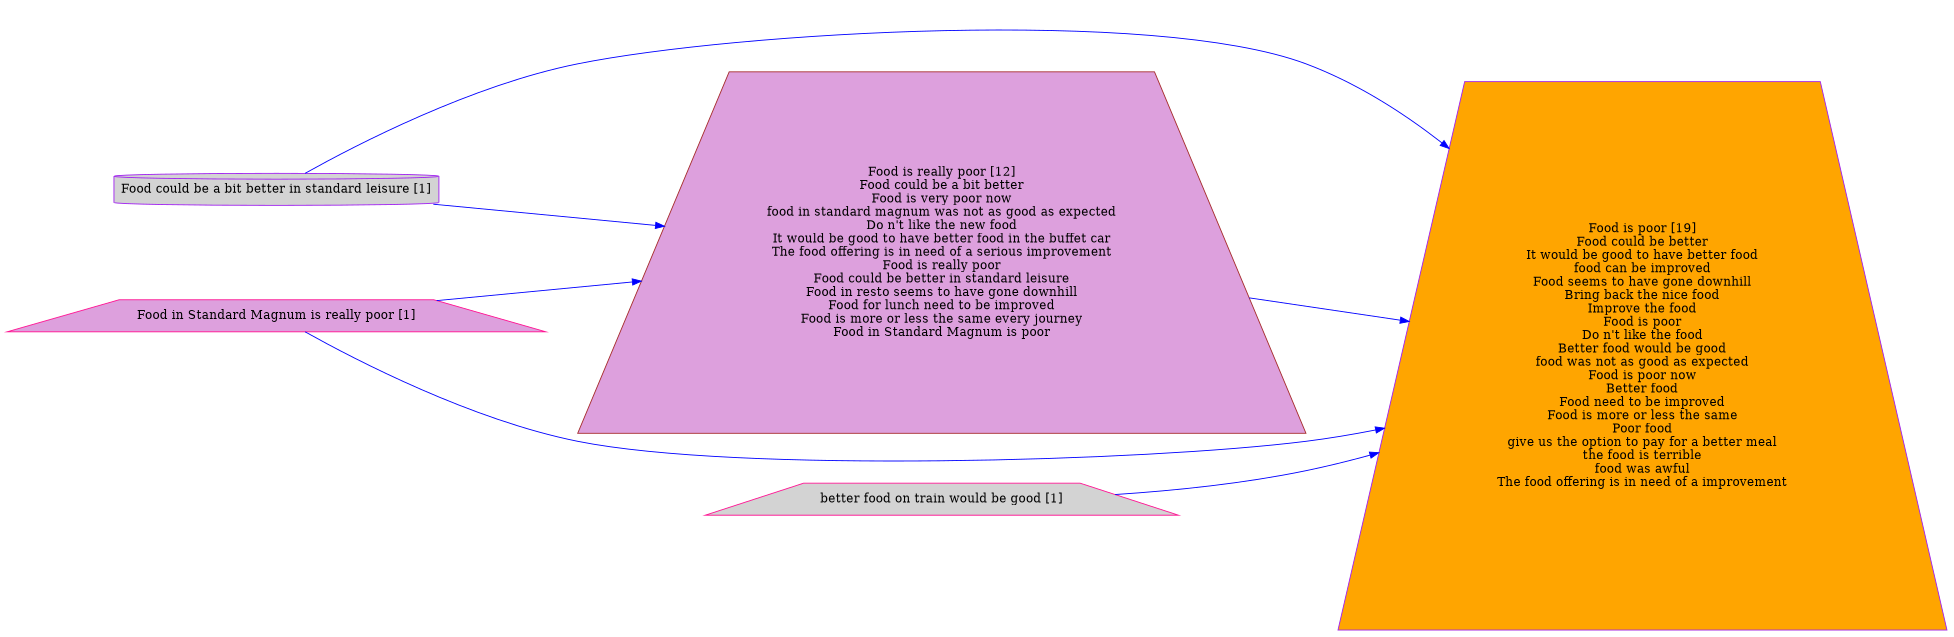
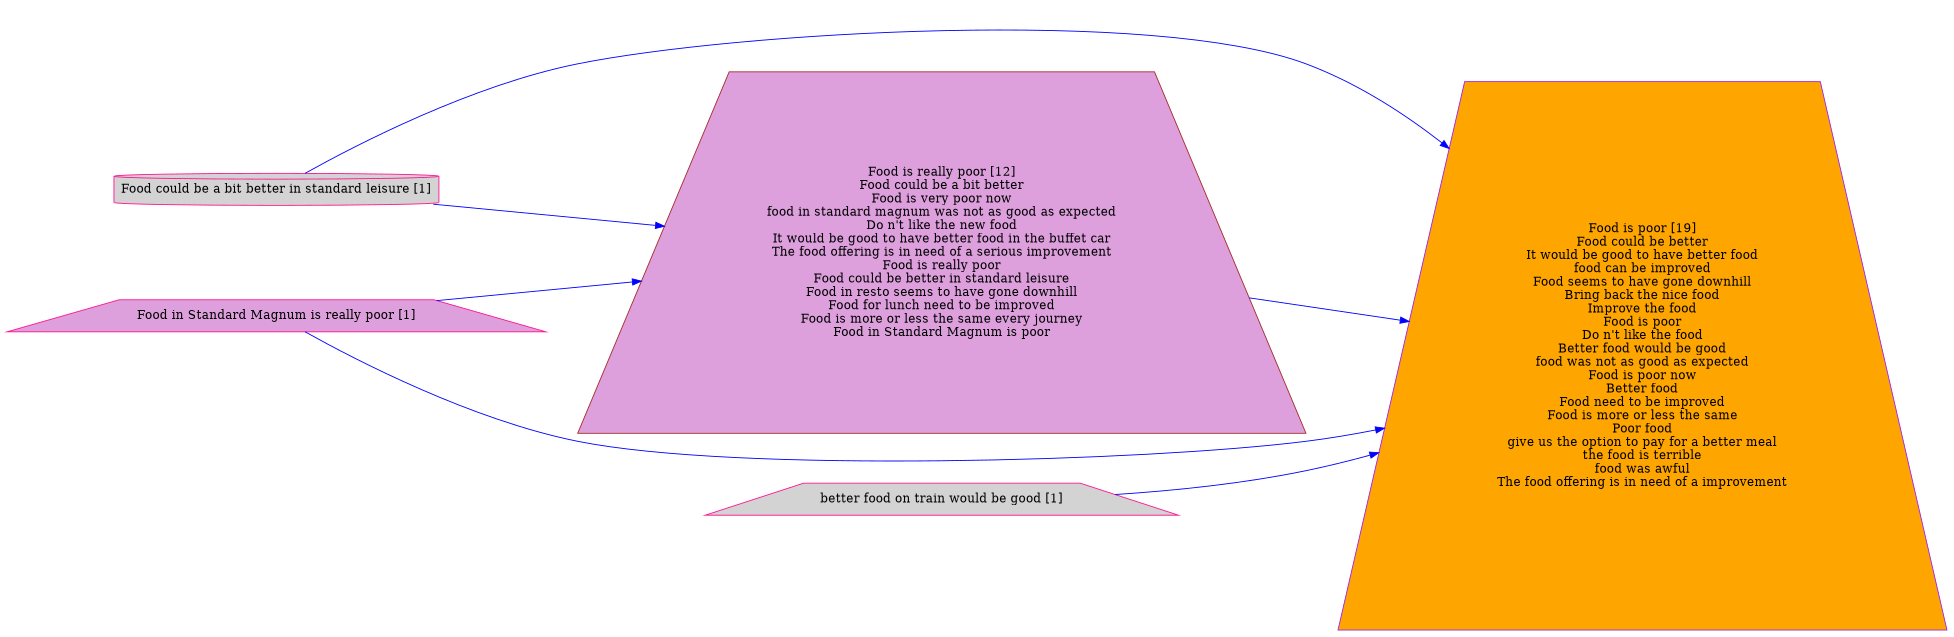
(276, 189) -> (276, 189)
